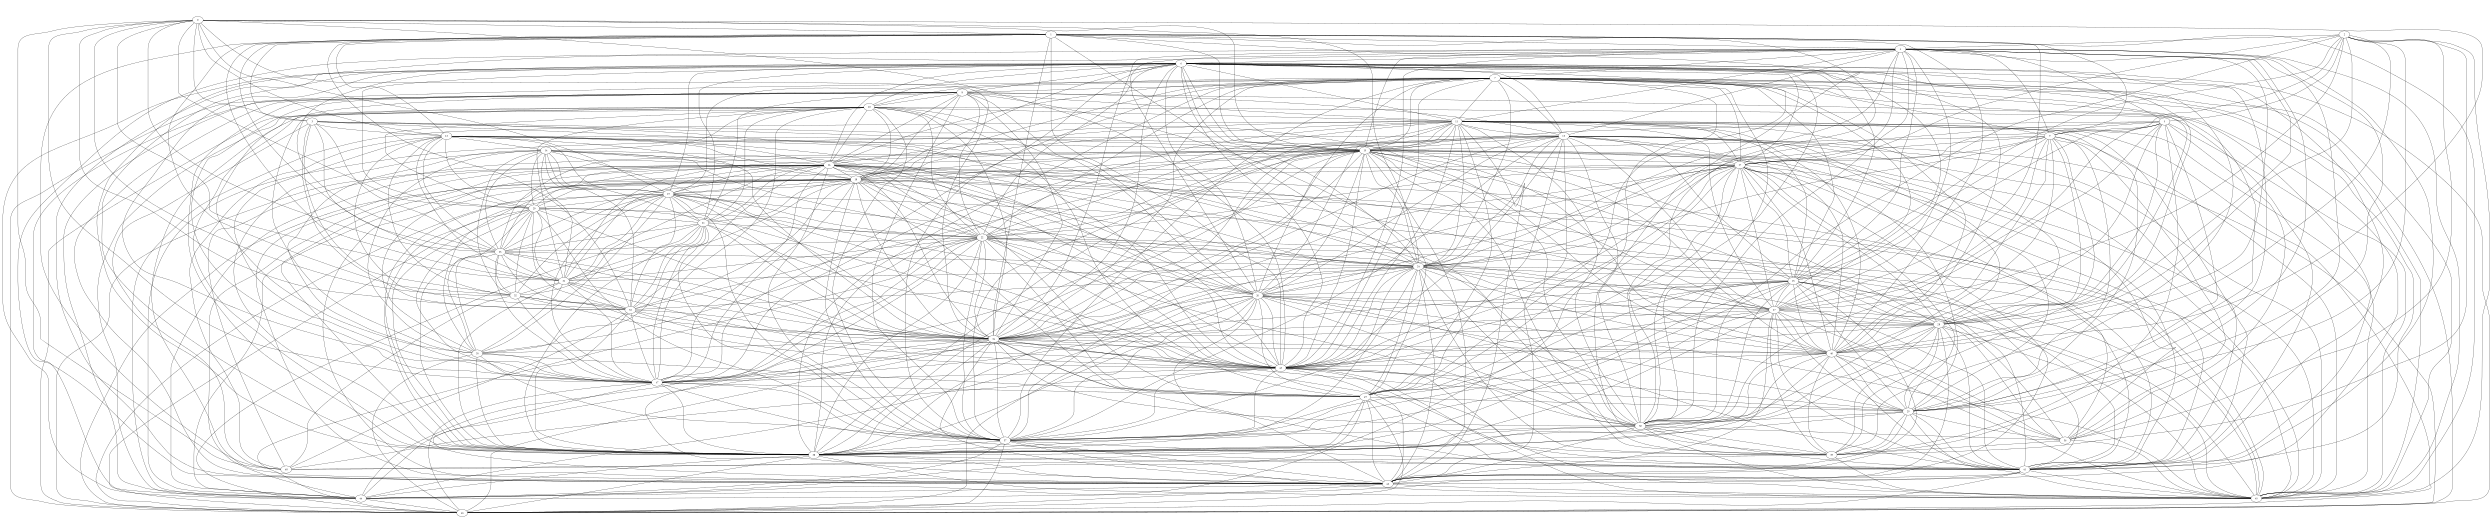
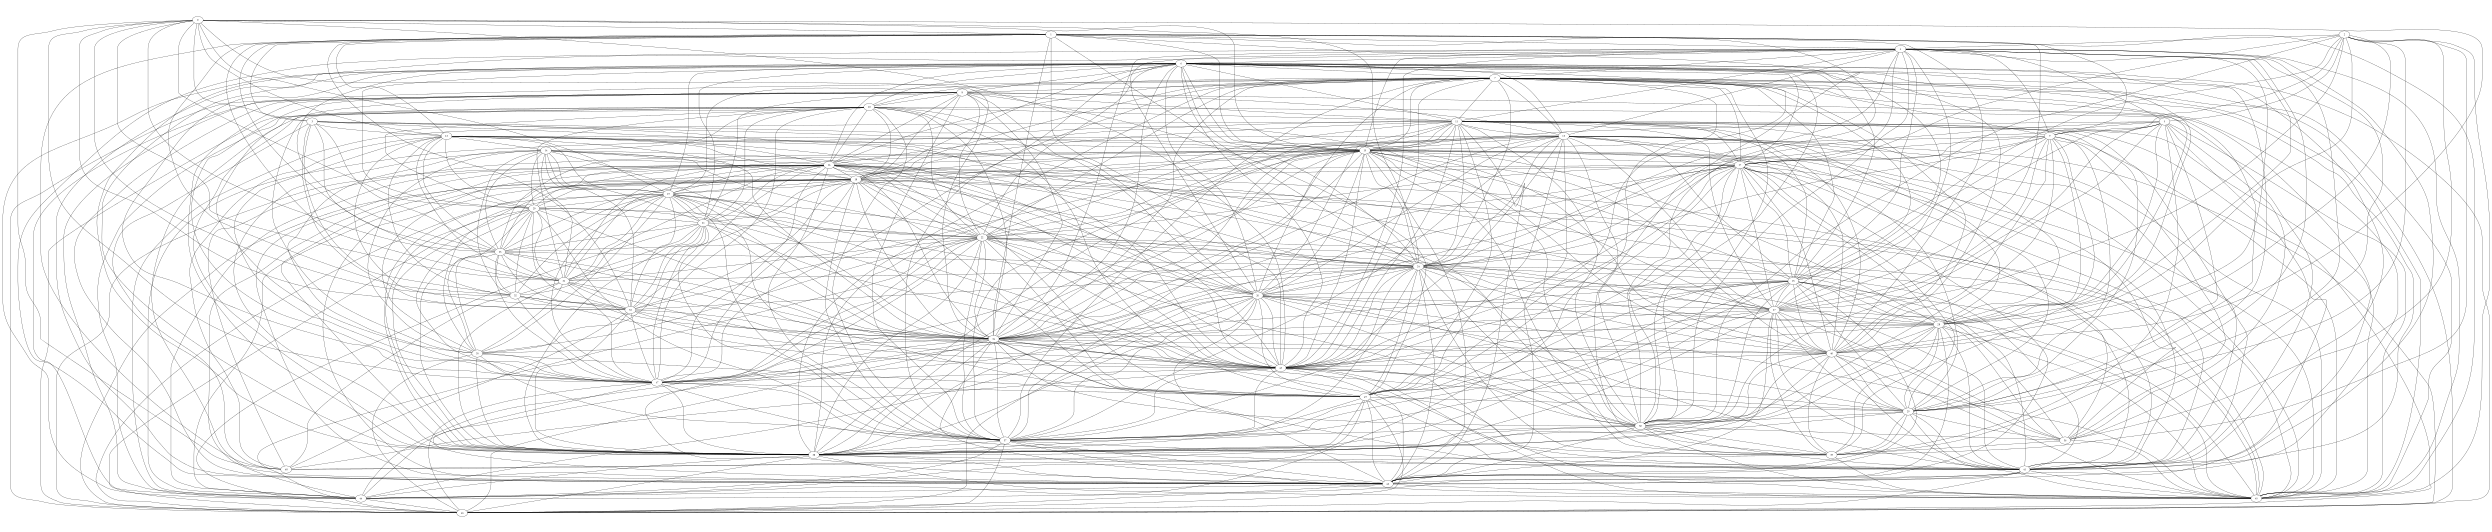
(1910, 79) -> (1338, 71)
(1028, 191) -> none
(1436, 234) -> (981, 368)
(2035, 284) -> (2030, 473)
